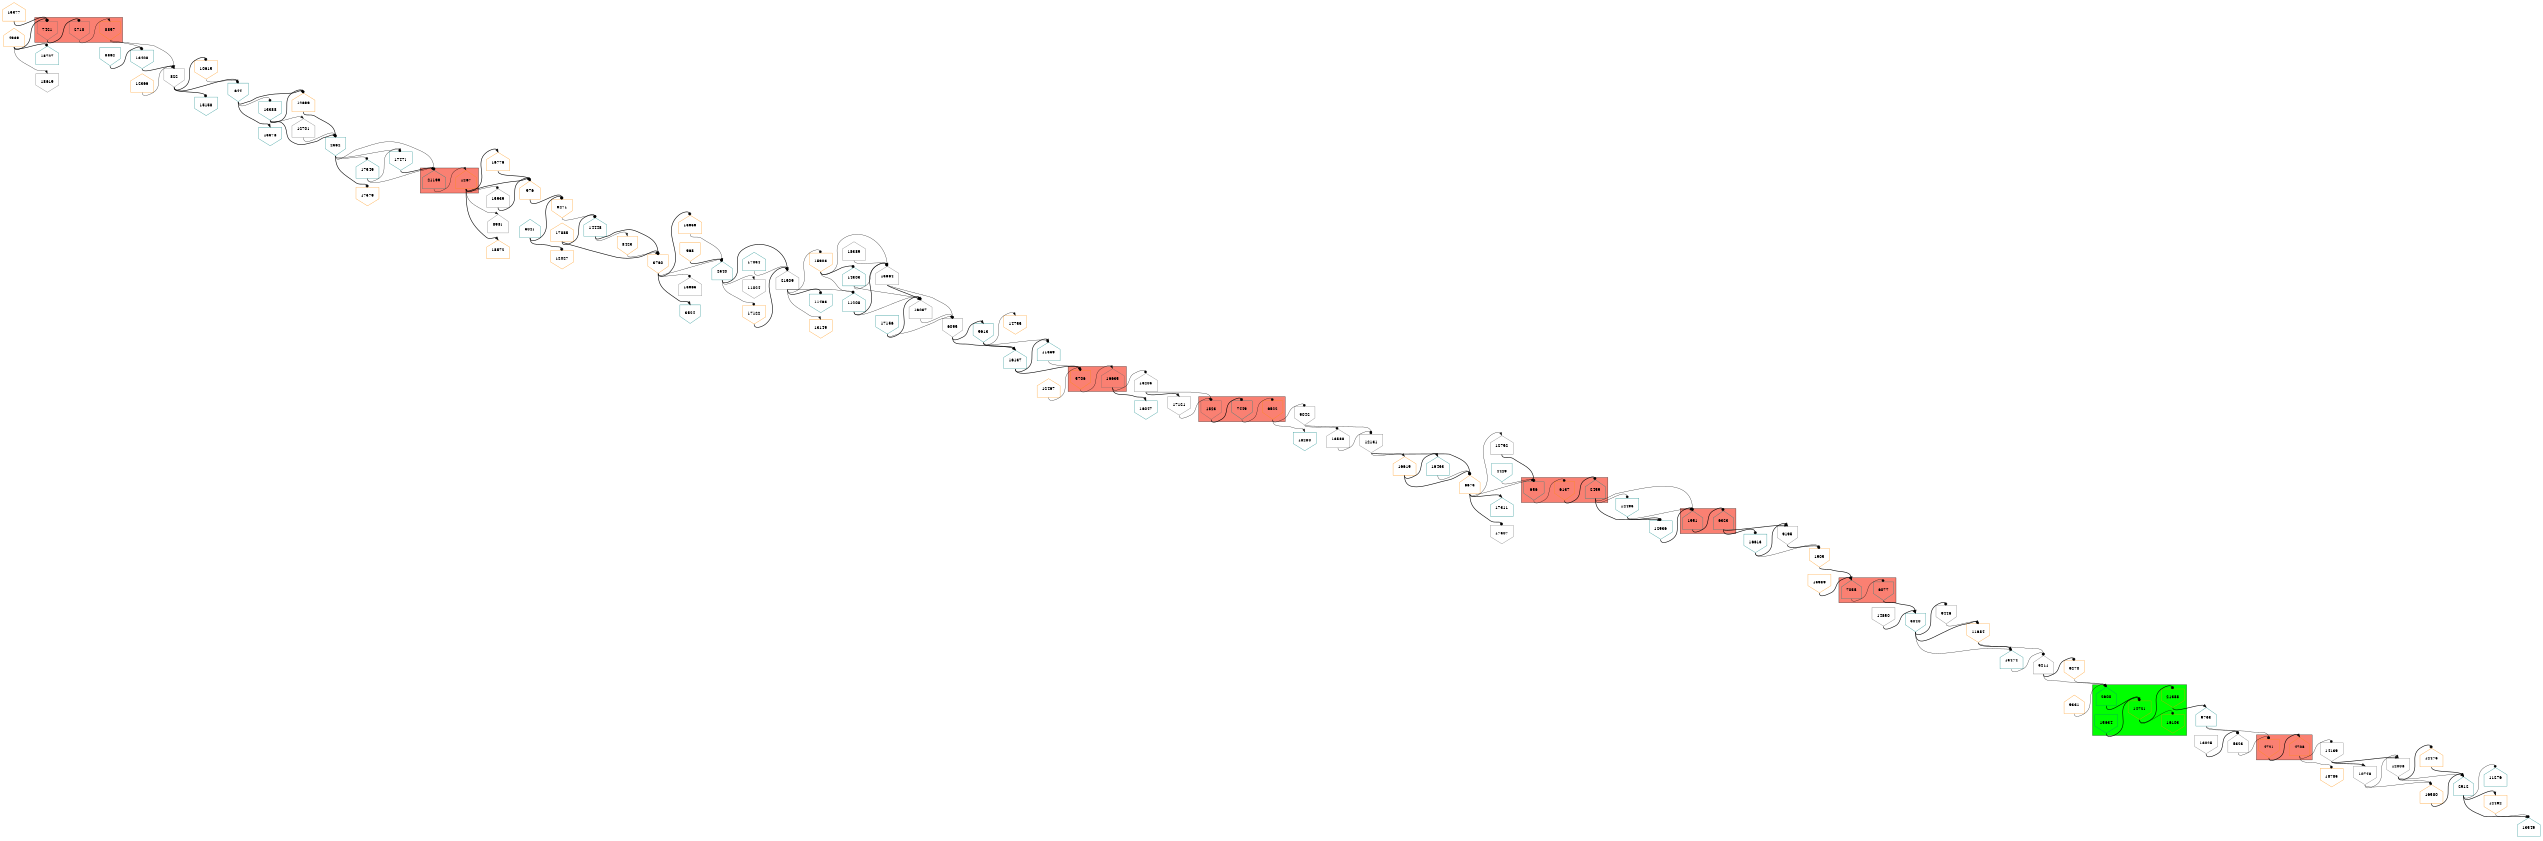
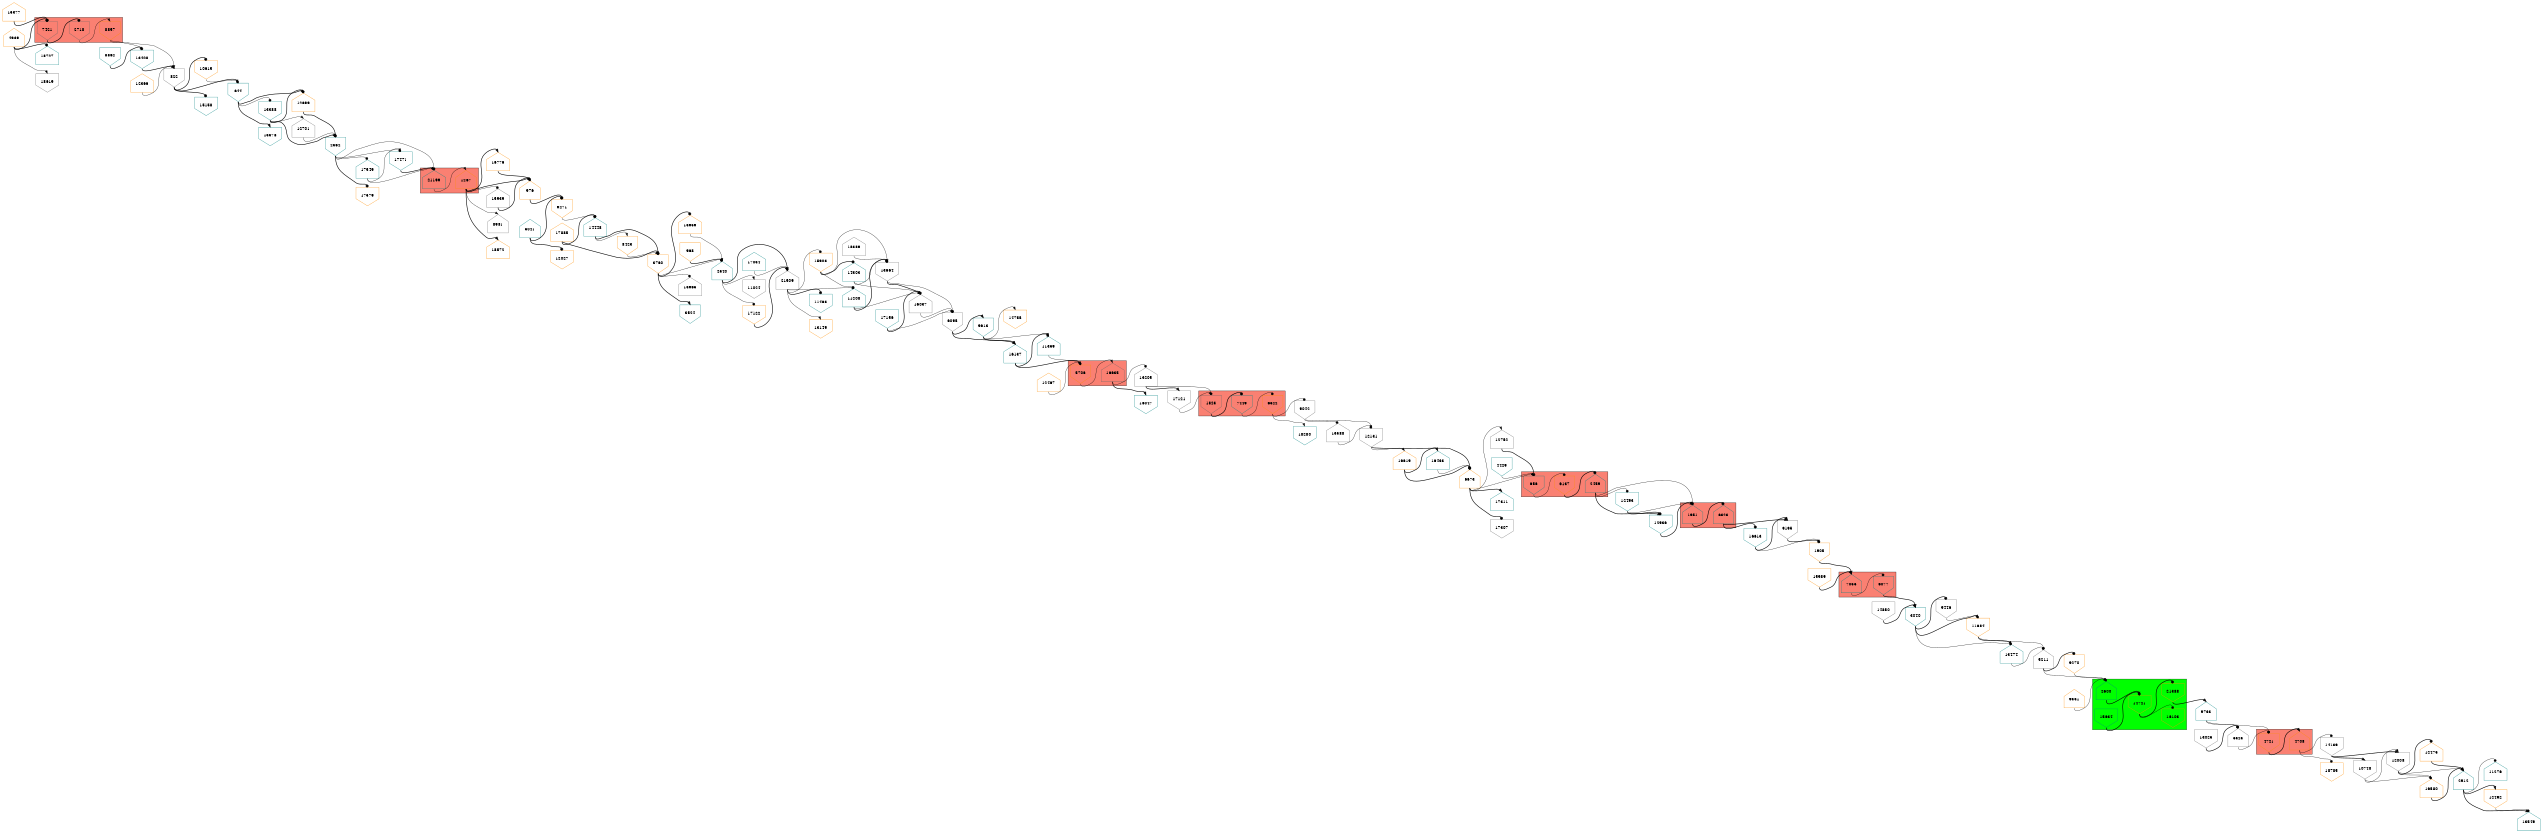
(887, 276) -> (887, 271)
